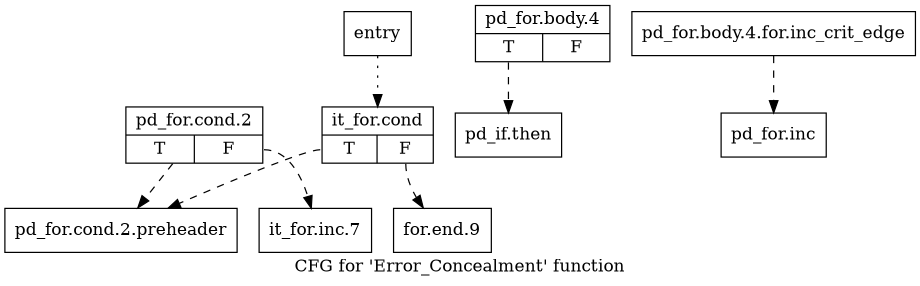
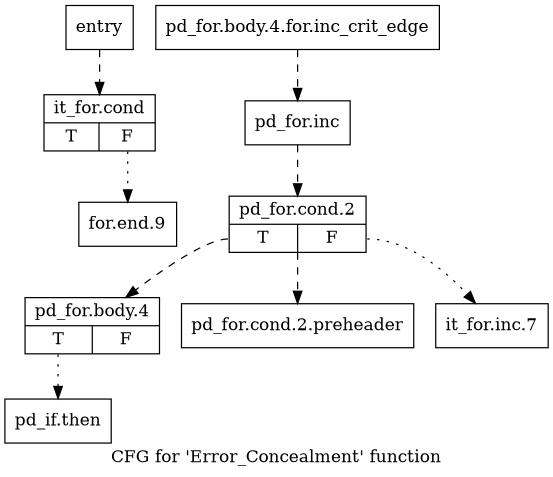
(378, 75) -> (100, 66)
(508, 81) -> (58, 370)
none -> (298, 164)
(293, 166) -> (422, 257)
(249, 174) -> none
(409, 181) -> (128, 171)
none -> (179, 260)
